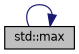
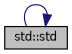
(40, 38) -> (36, 38)
